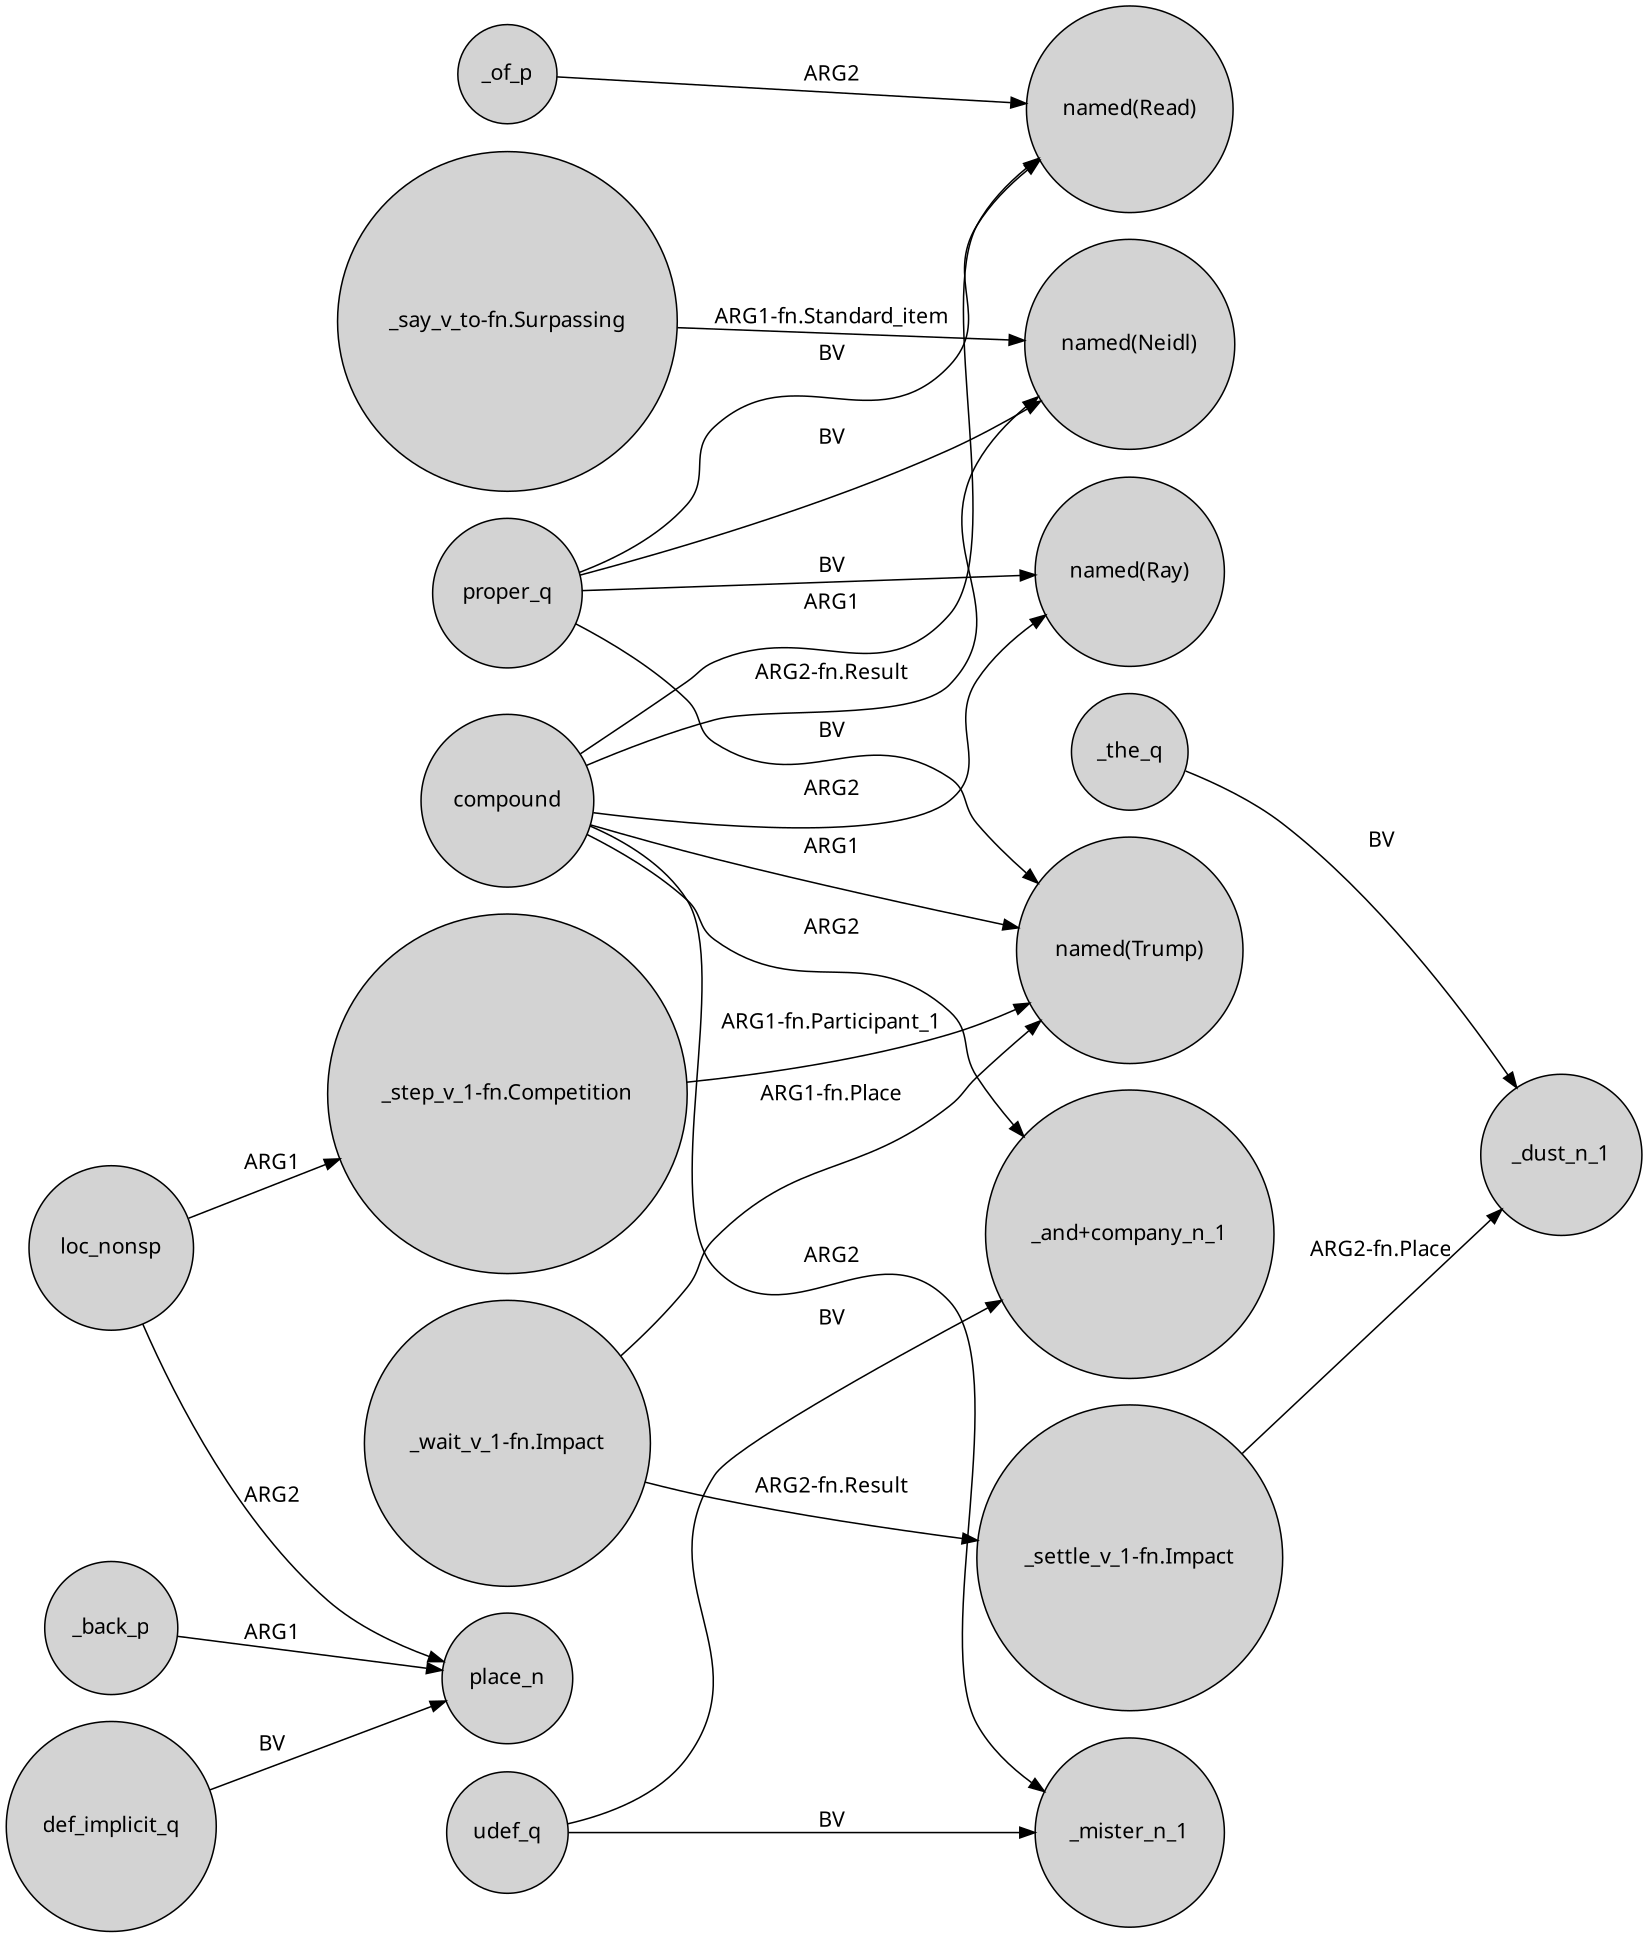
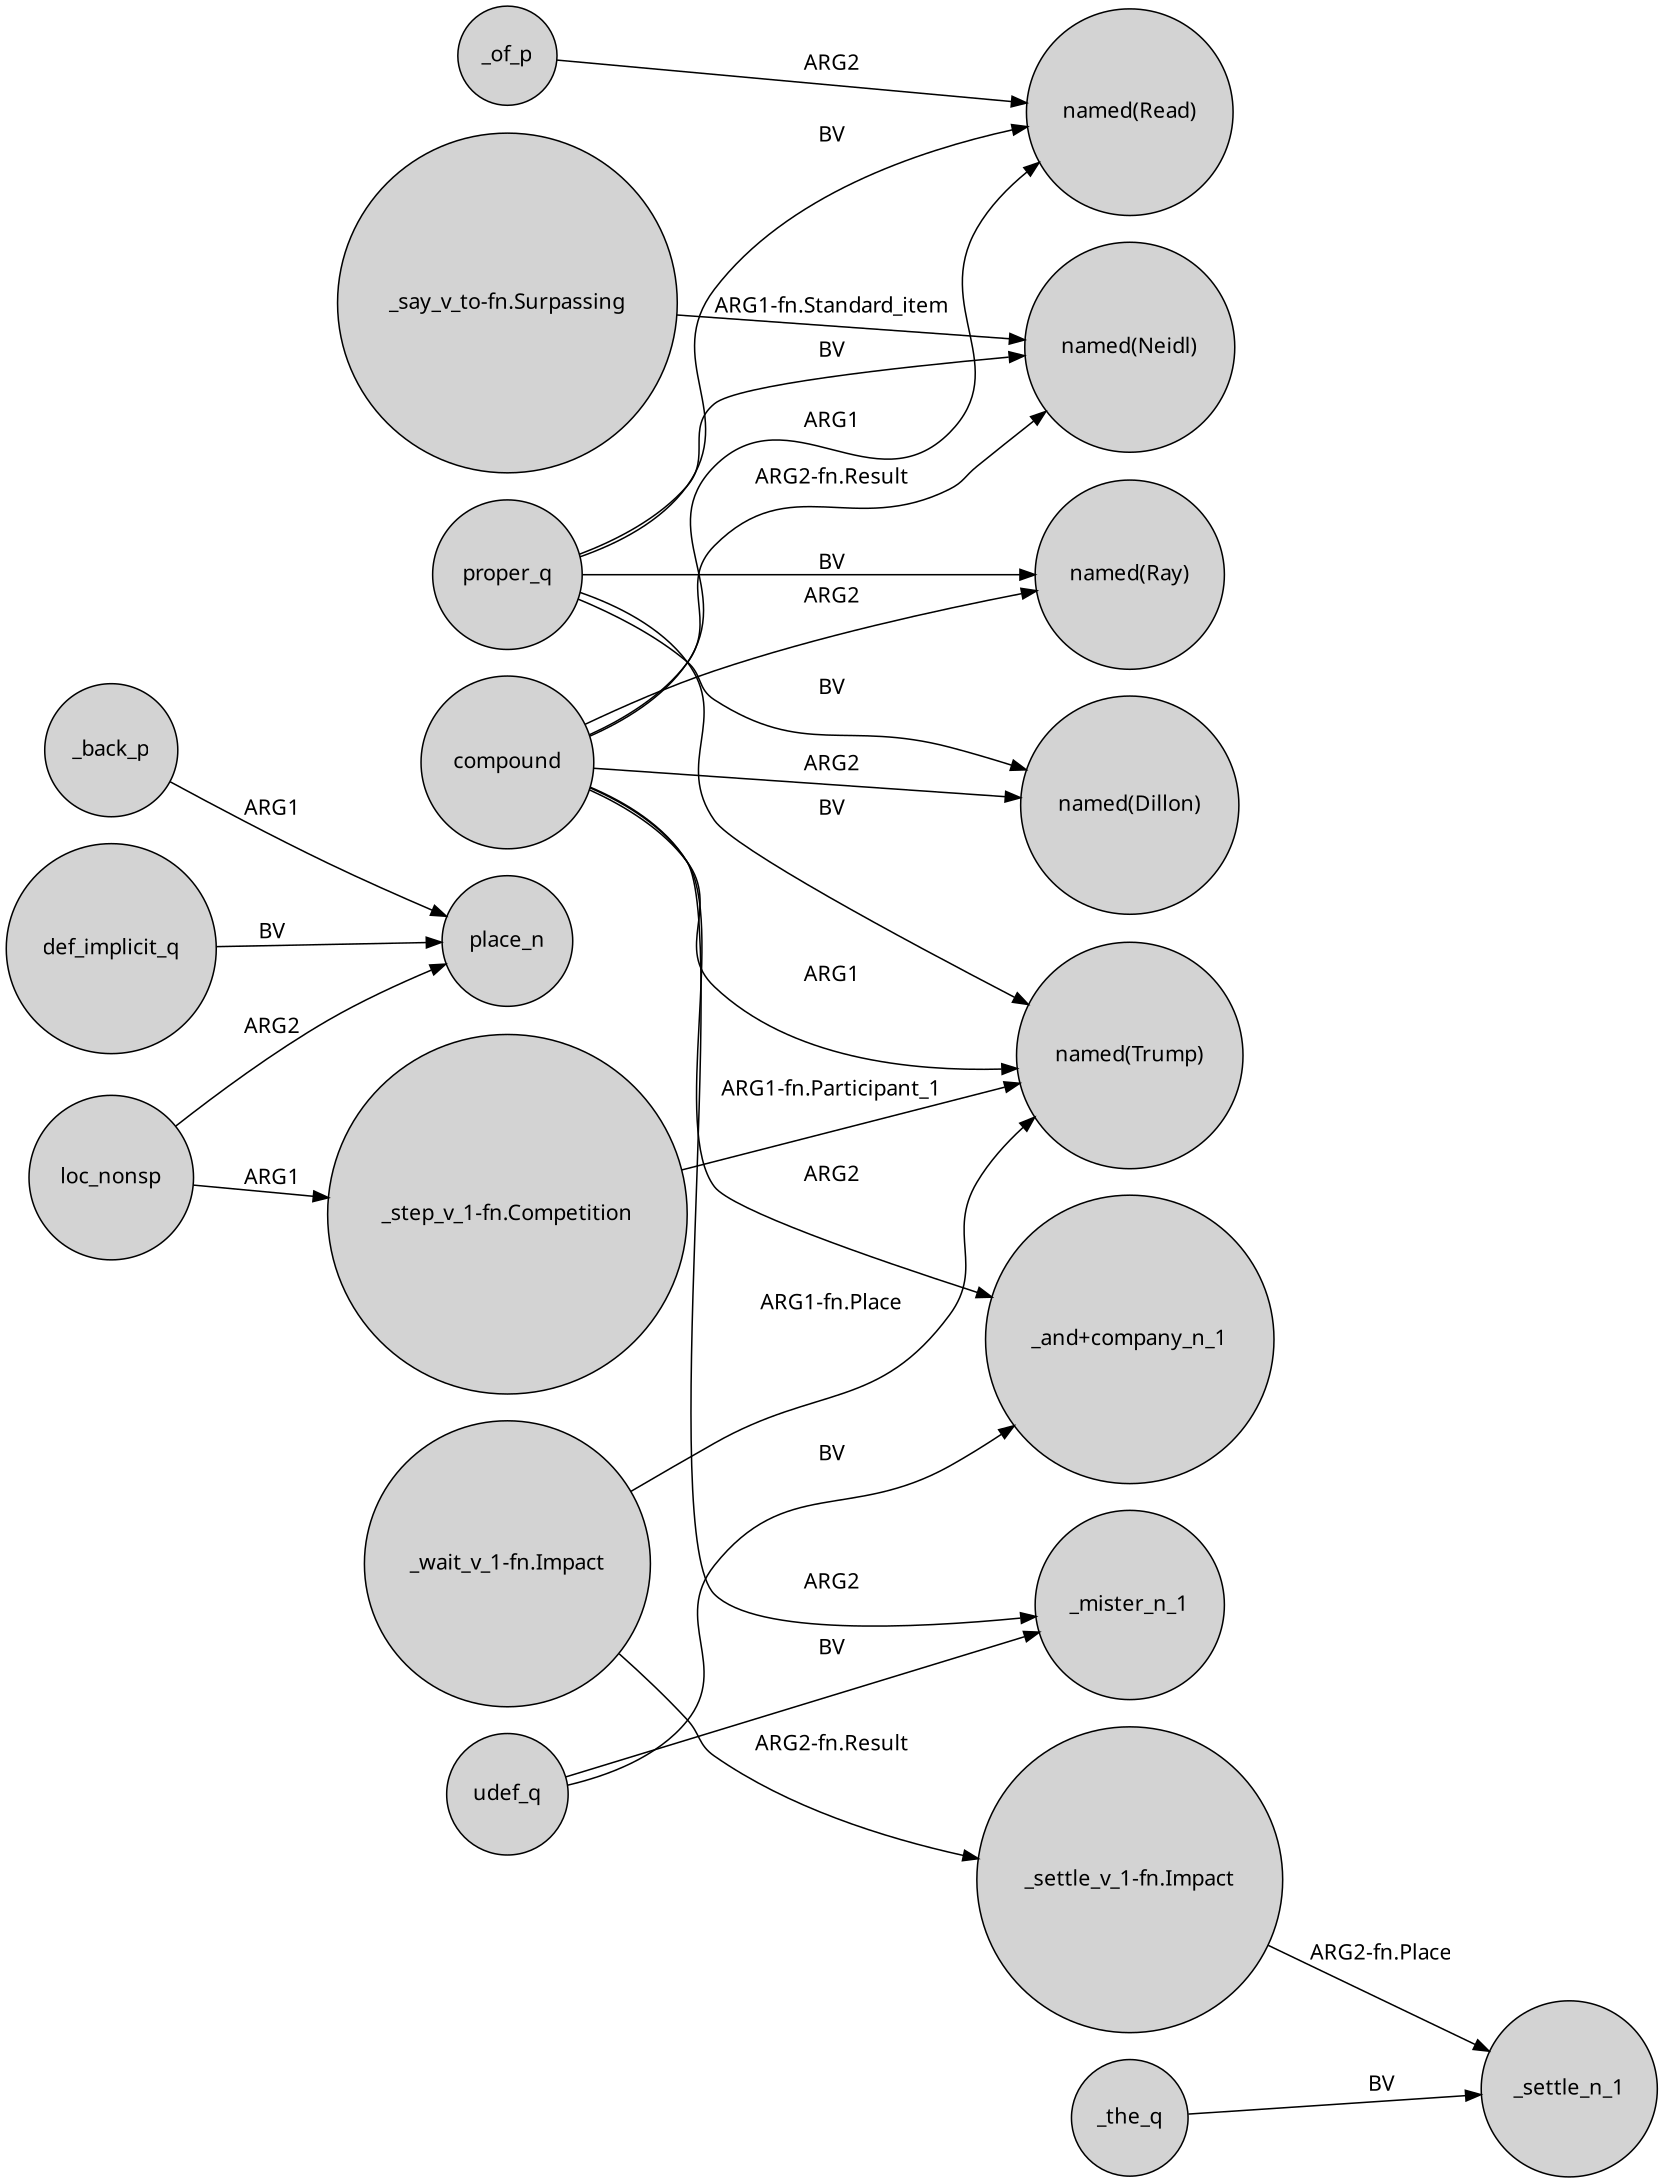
none -> (1130, 805)
(1561, 1155) -> (1569, 2089)
